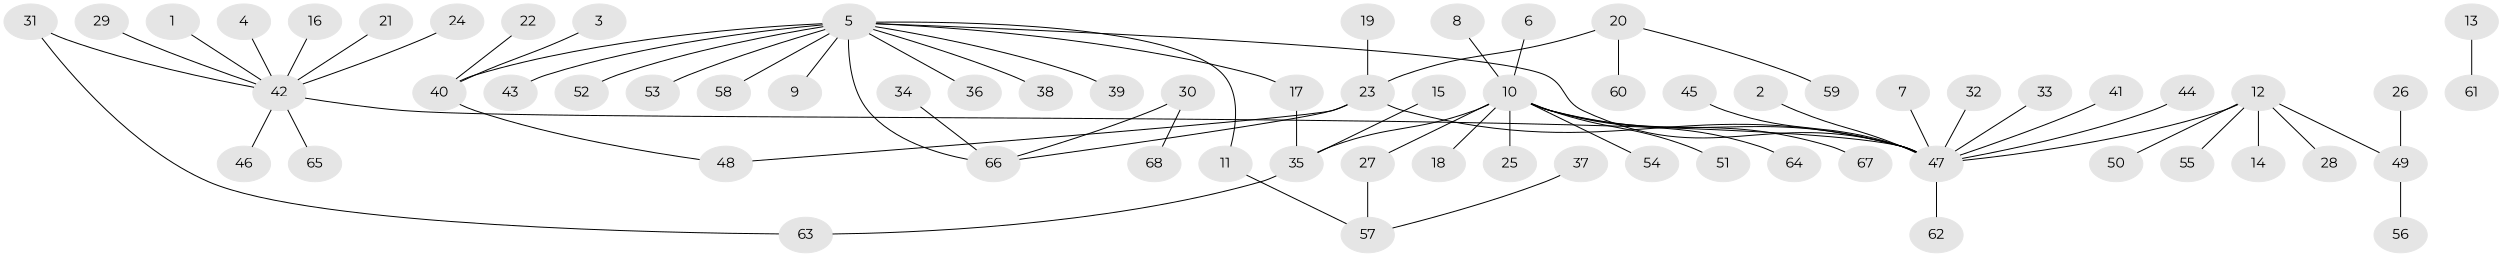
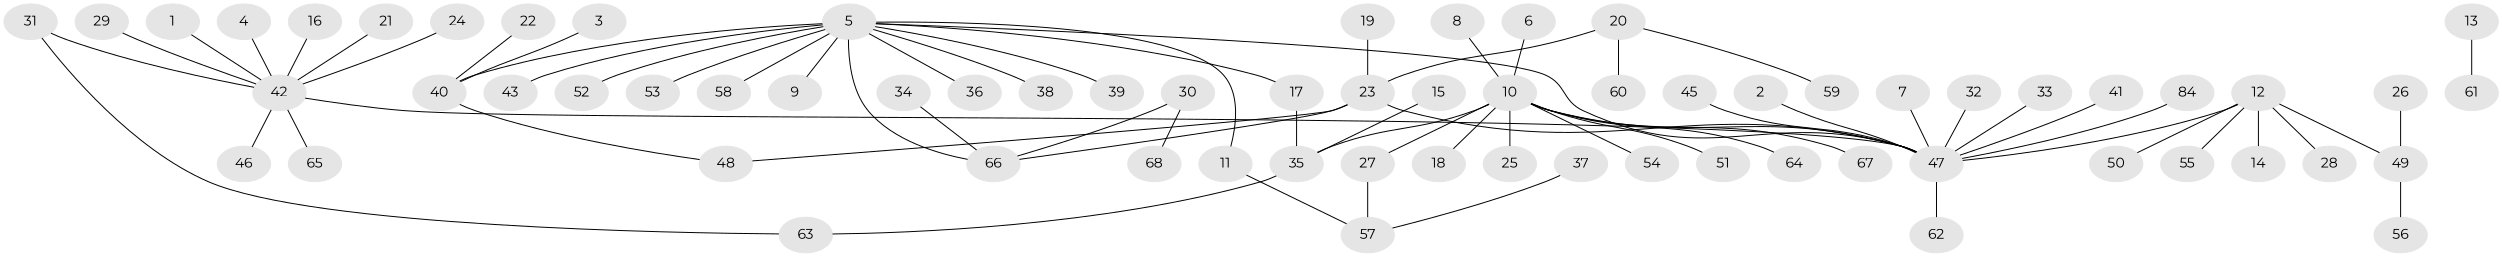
(2187, 93) -> (2187, 93)
